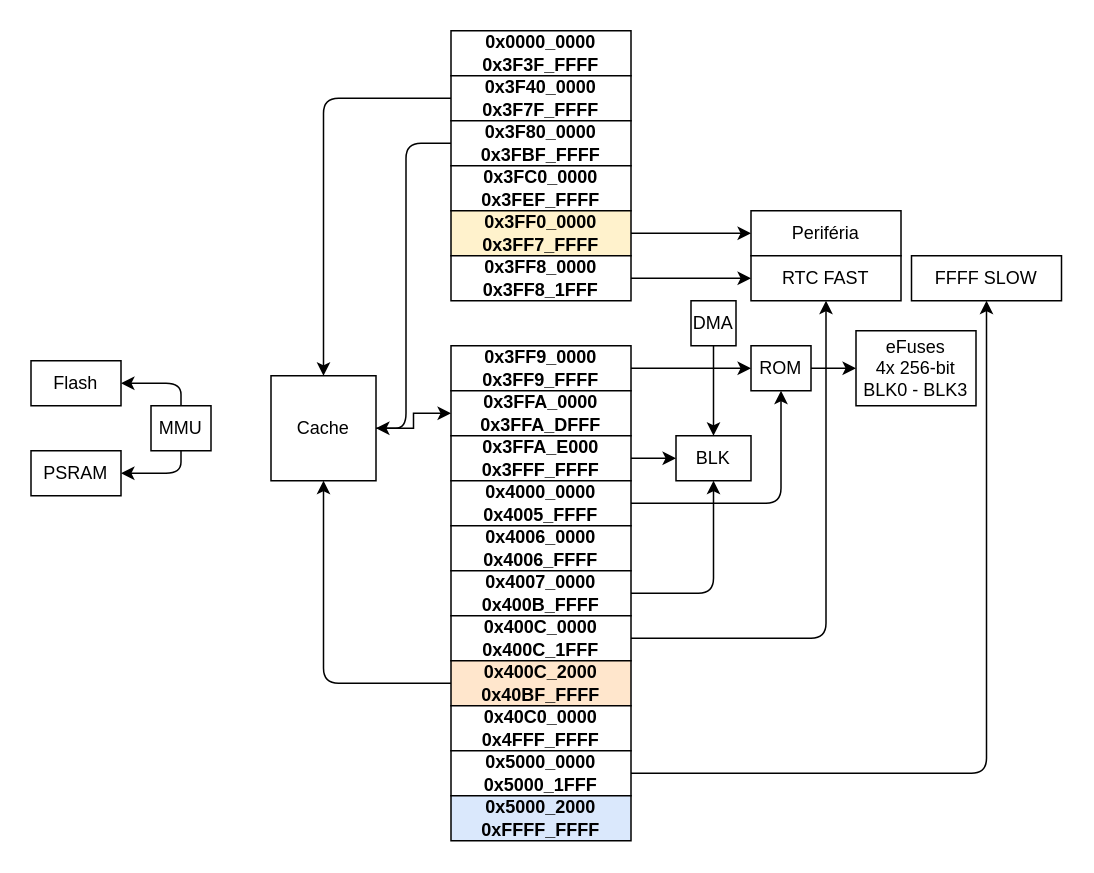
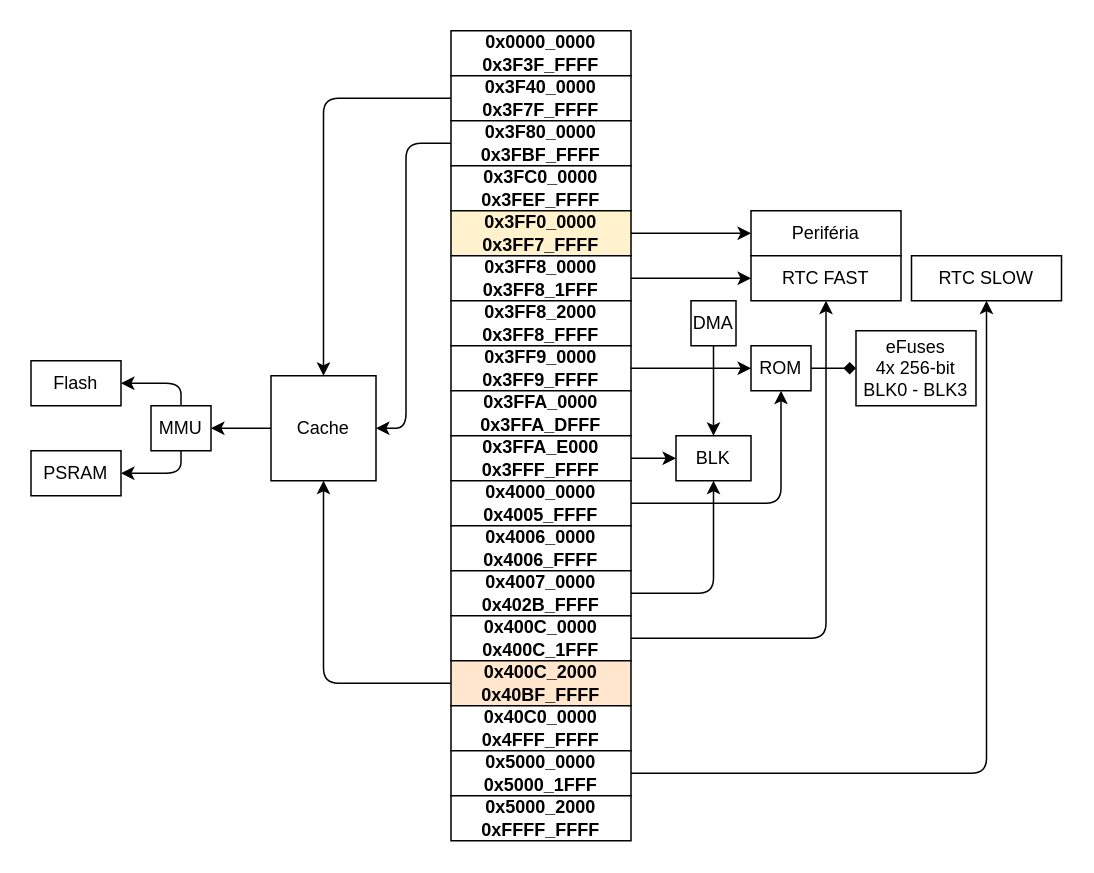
(986, 278) -> (986, 278)
none -> (541, 323)
(844, 368) -> (843, 368)
(413, 413) -> (246, 428)
(541, 593) -> (541, 593)
(541, 818) -> (541, 818)
